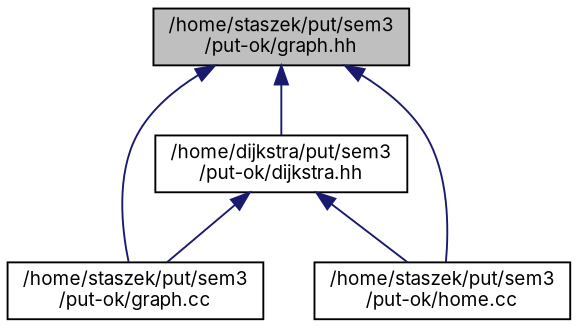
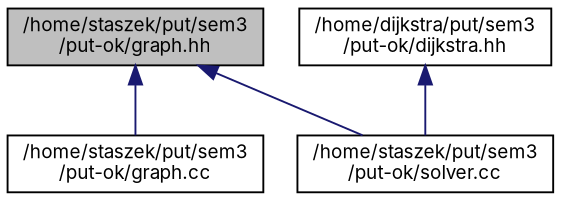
(281, 110) -> none
(201, 234) -> none
(442, 291) -> (425, 164)
